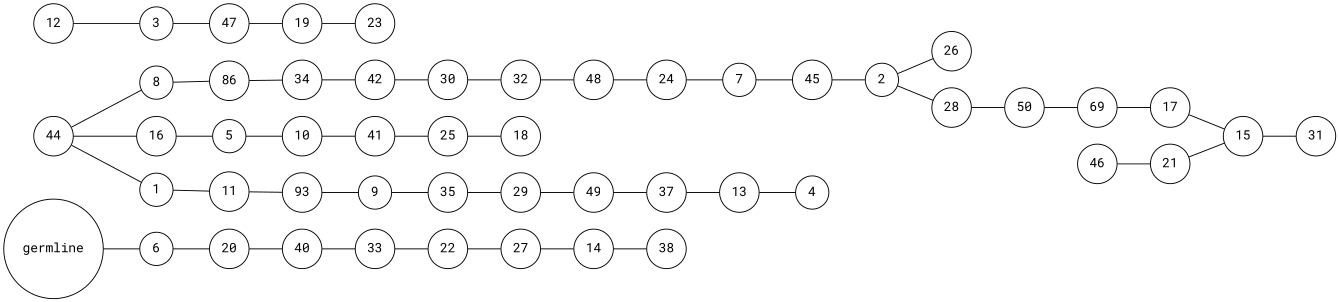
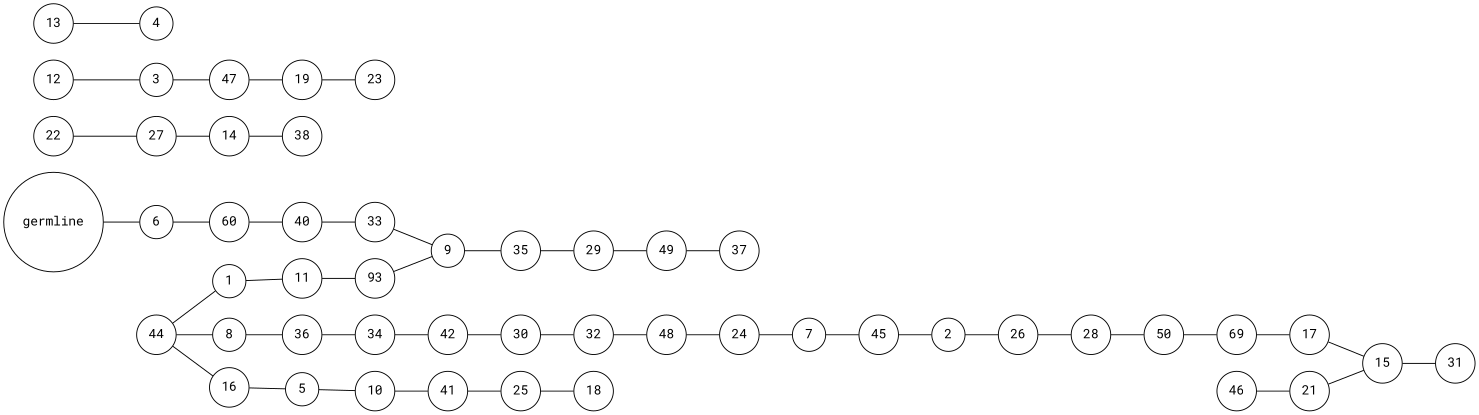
(229, 81) -> (302, 335)
(915, 93) -> (1054, 335)
(703, 193) -> none
(229, 249) -> (229, 222)
(411, 249) -> (413, 237)
